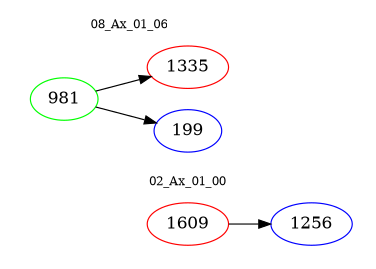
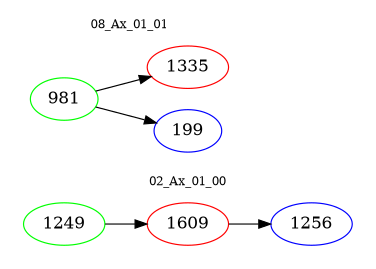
(129, 25) -> (129, 25)
none -> (64, 224)
